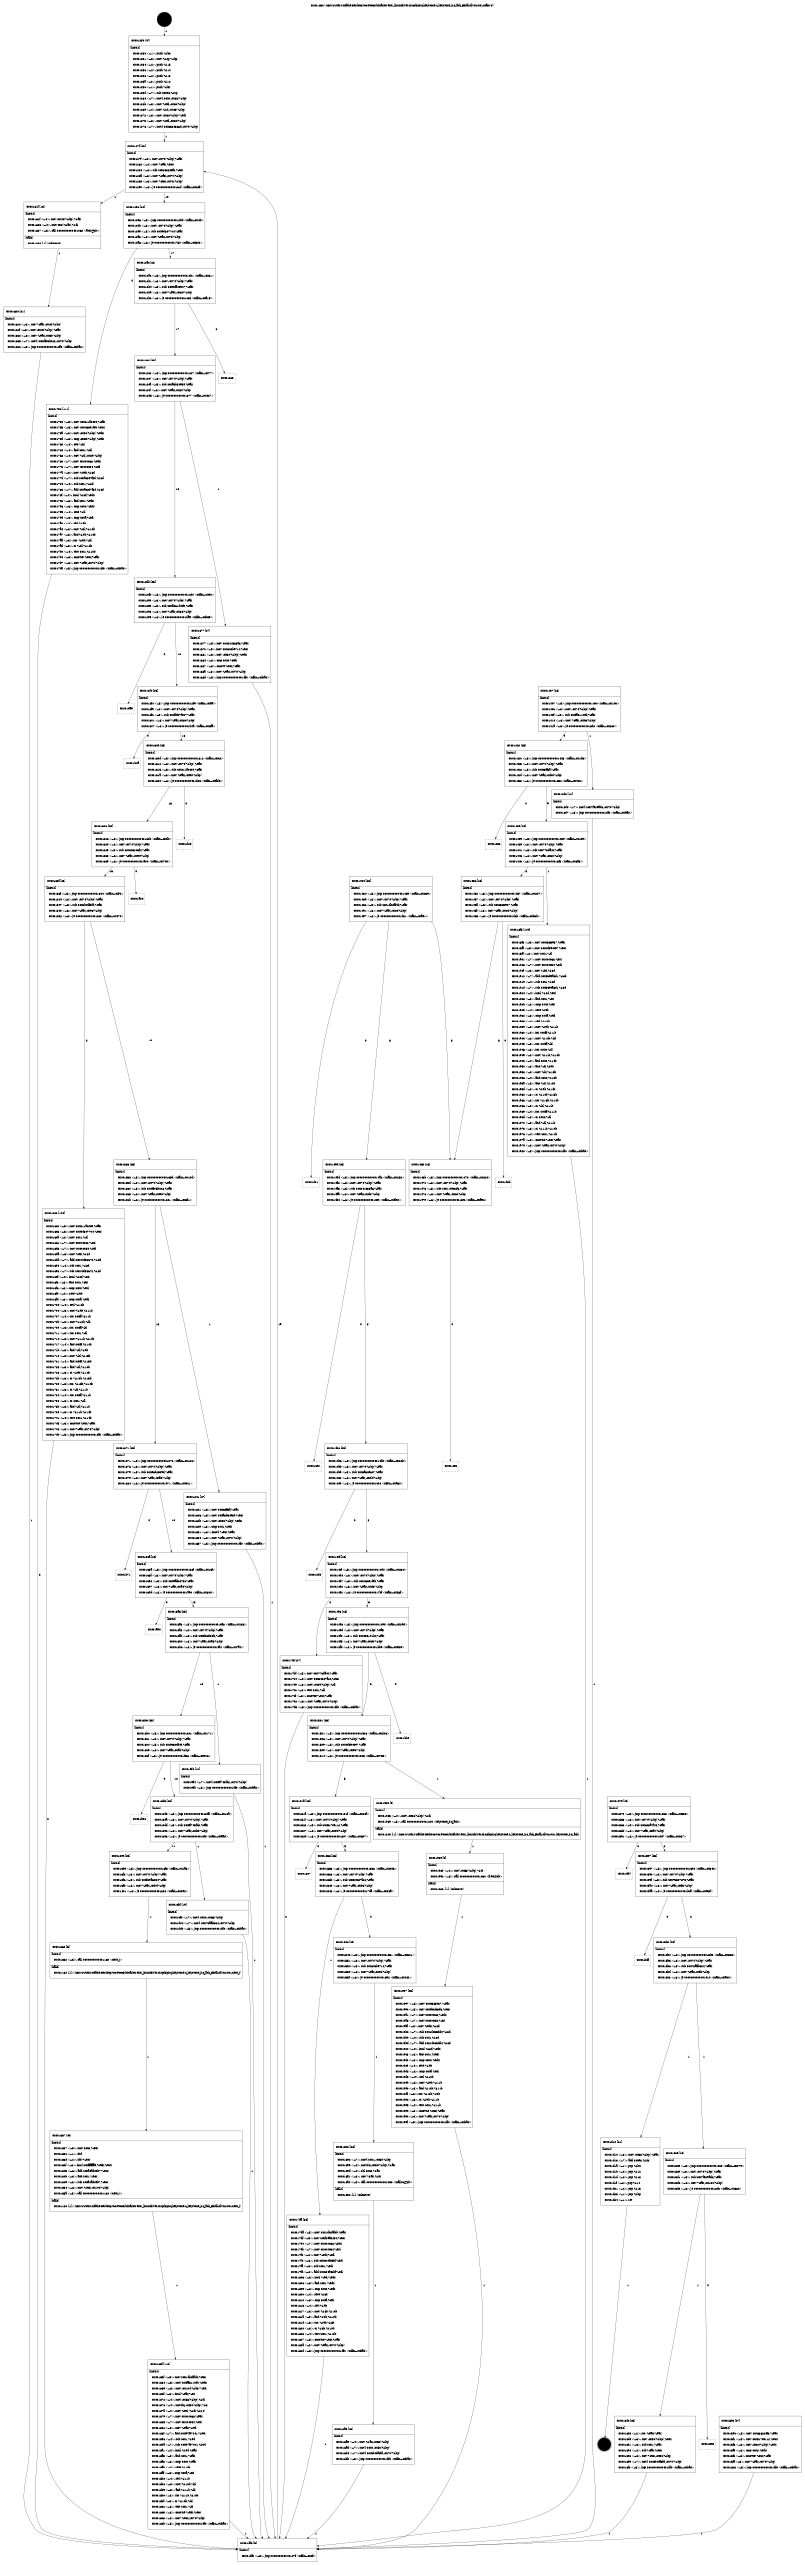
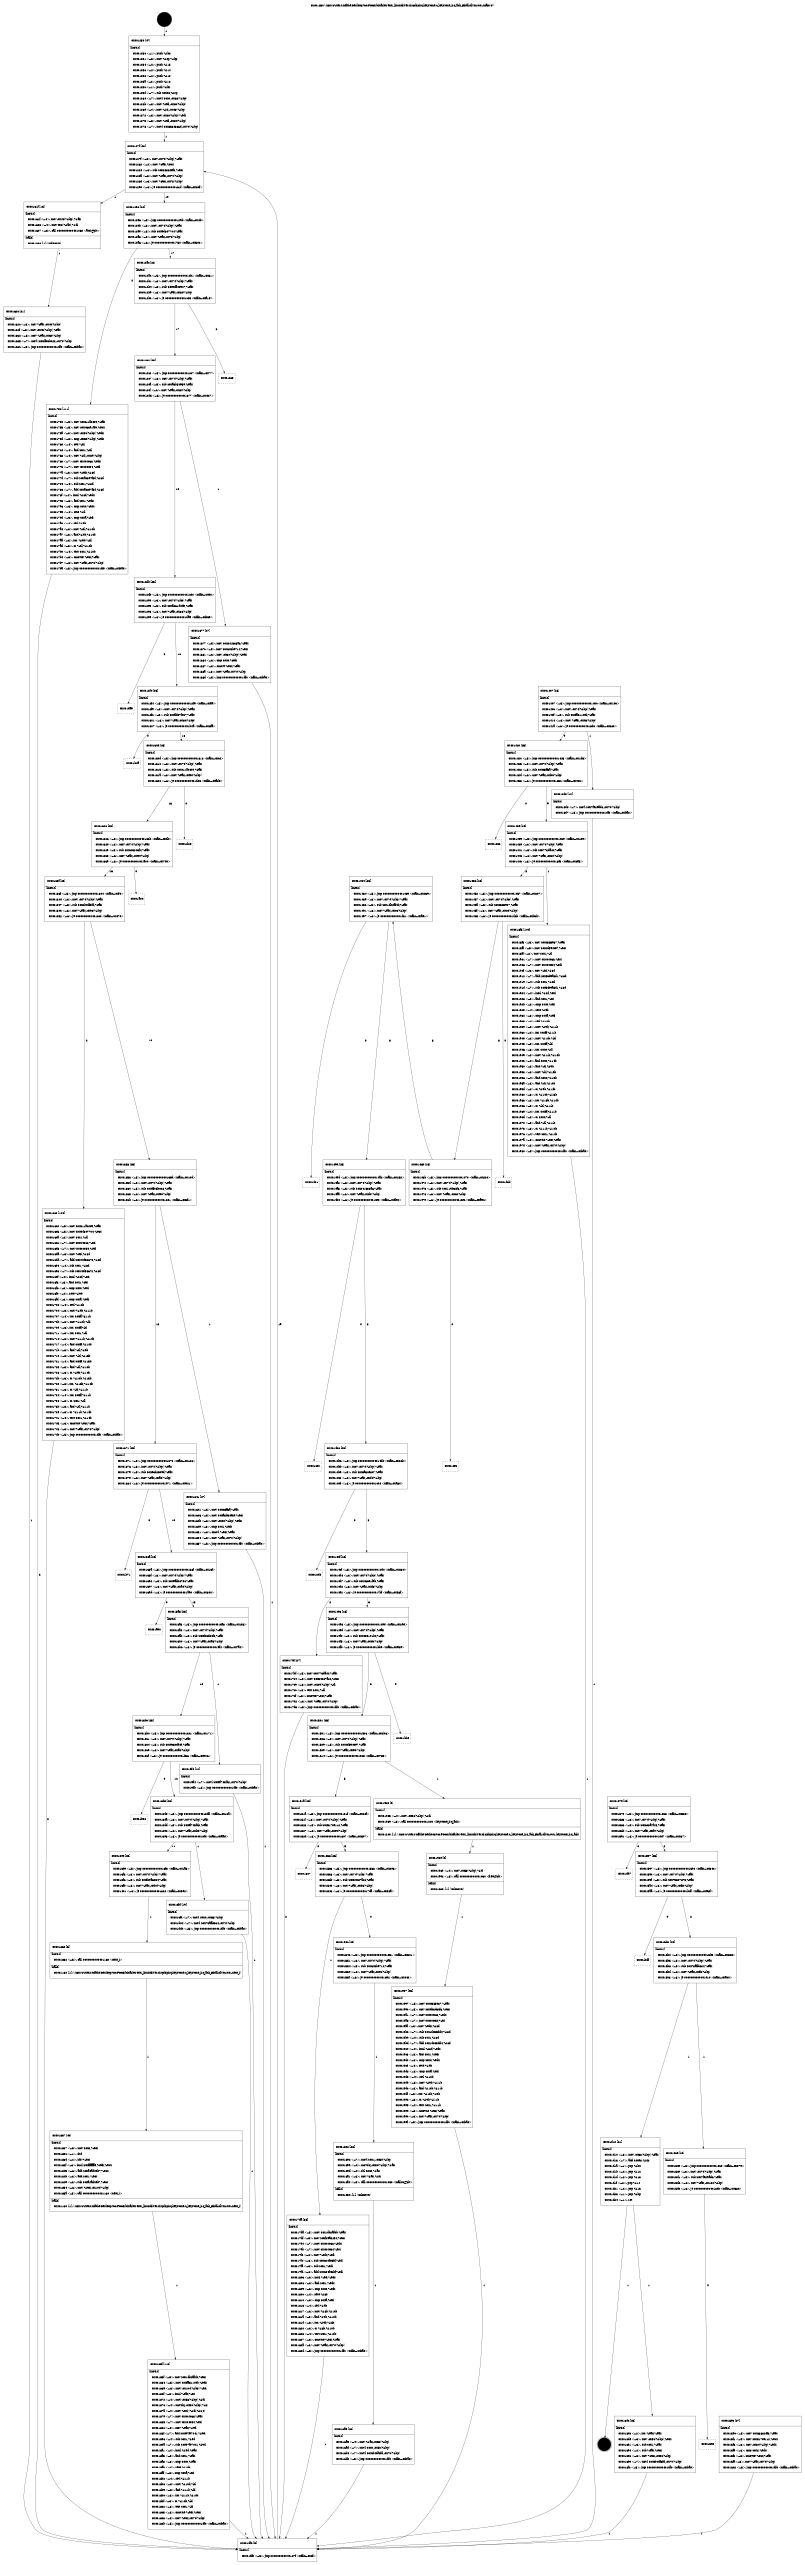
(446, 1039) -> (407, 1043)
(680, 2304) -> (643, 2310)
